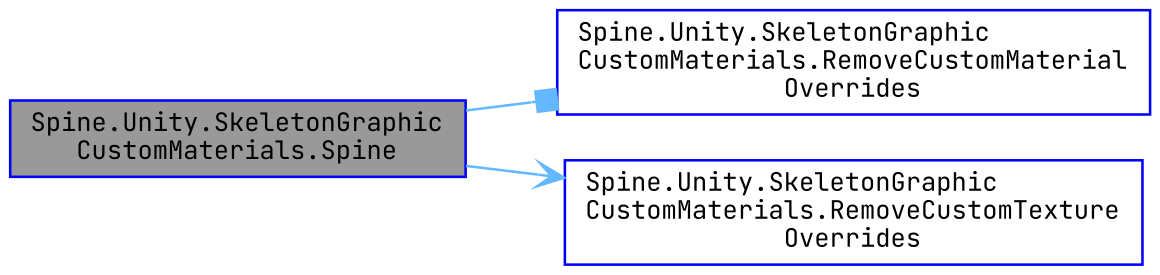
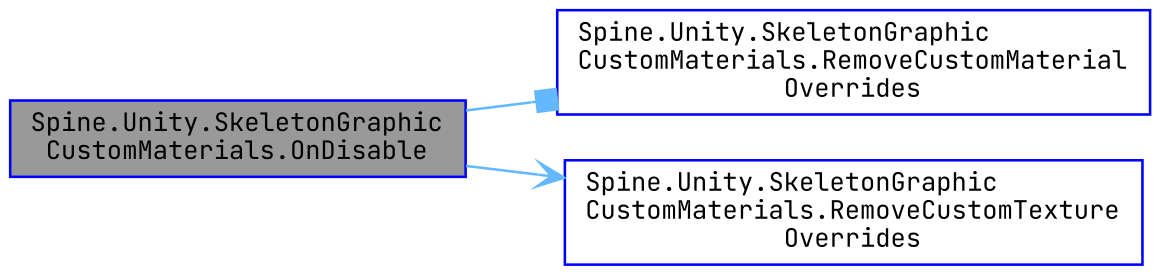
(238, 139) -> (238, 139)
